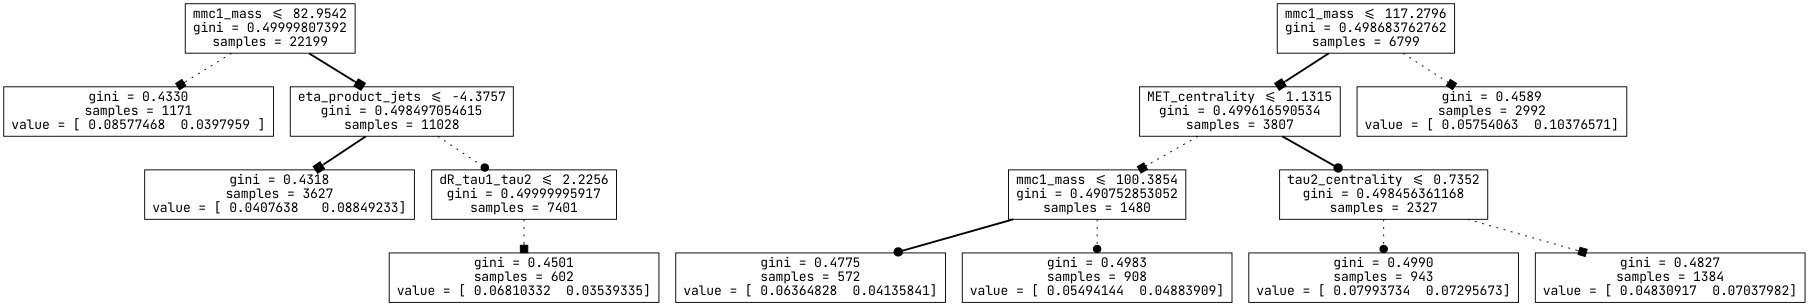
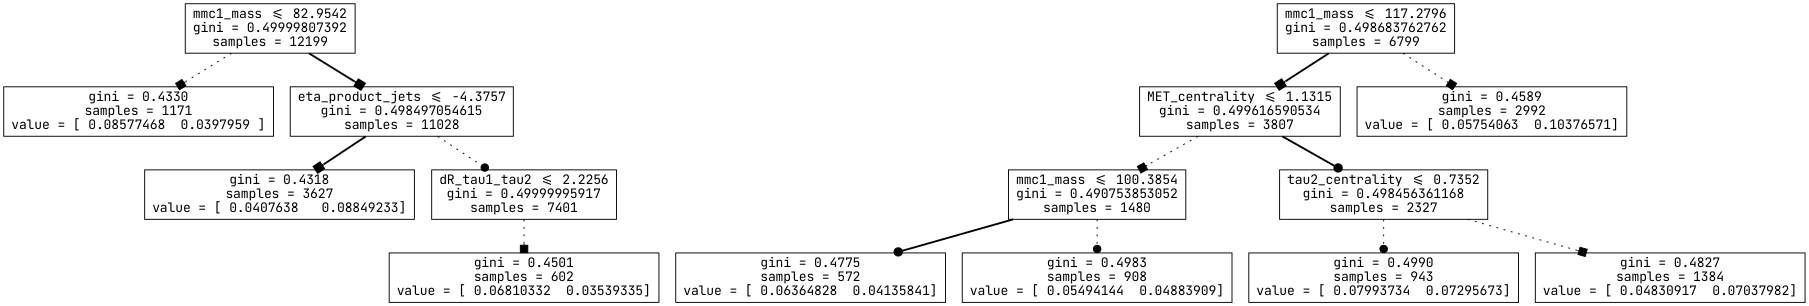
(270, 28) -> (270, 28)
(1097, 195) -> (1097, 195)
